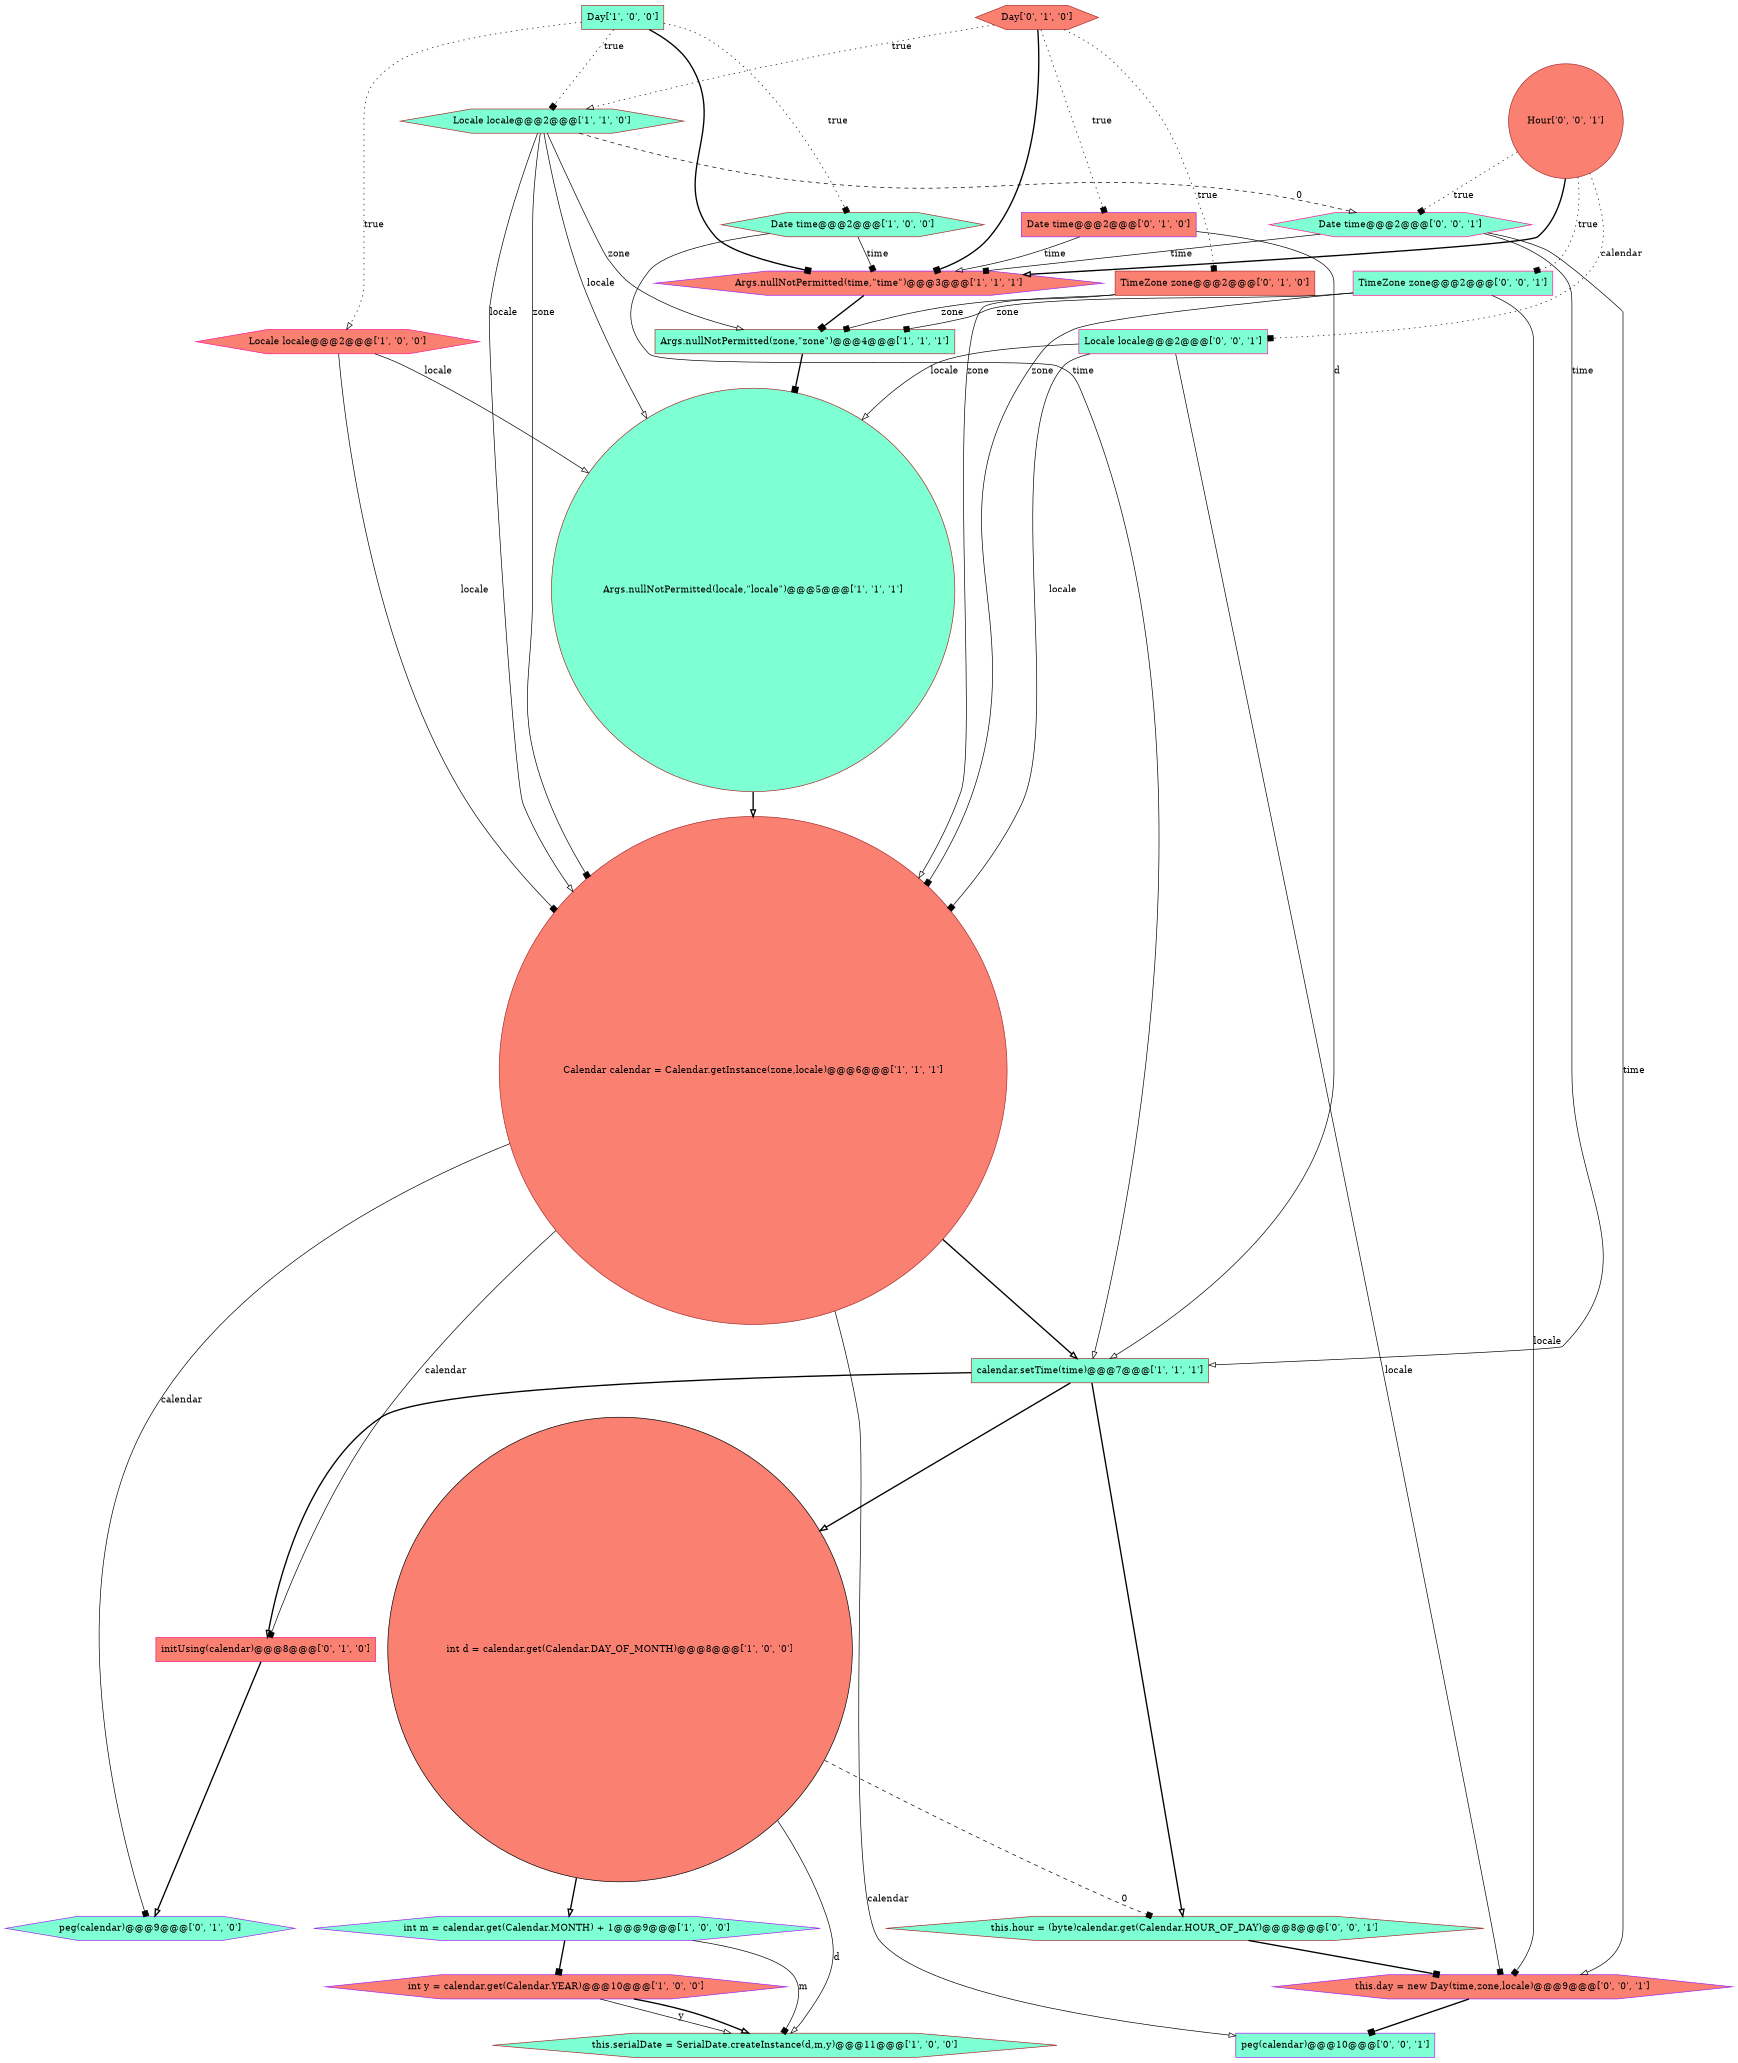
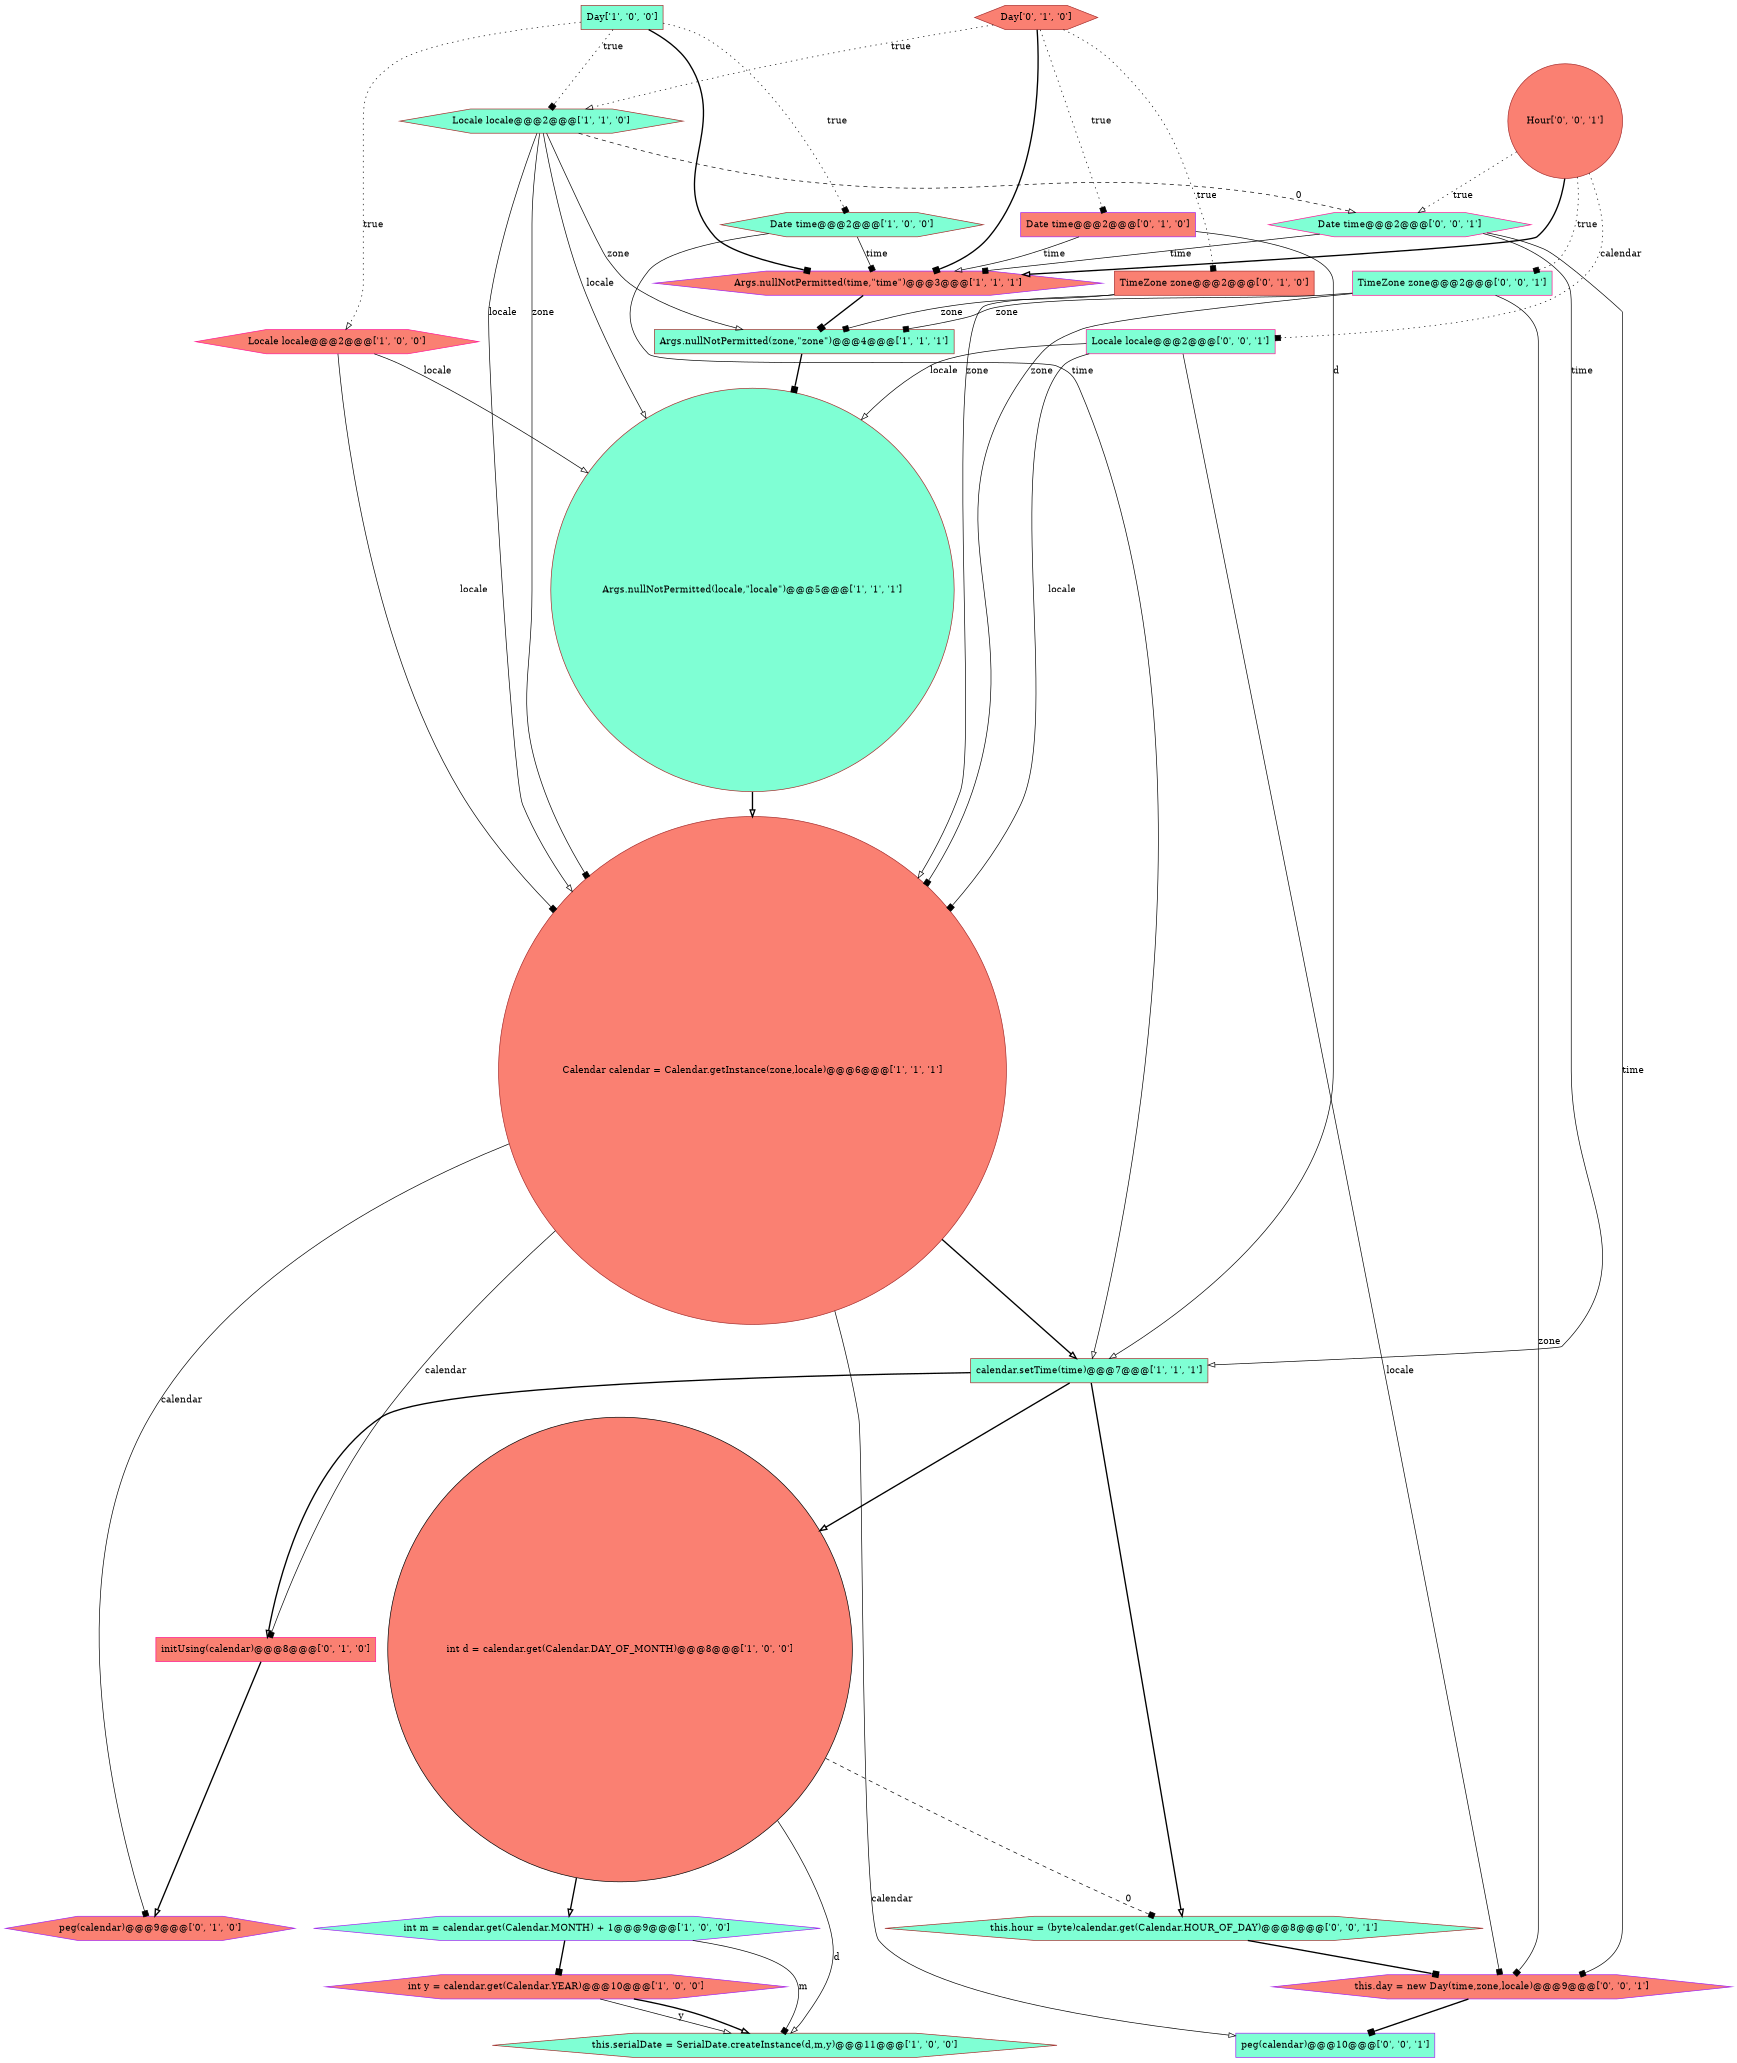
(1471, 180) -> (1470, 180)
(1623, 1070) -> (1622, 1070)
(1548, 1341) -> (1550, 1341)
(150, 1928) -> (150, 1928)
